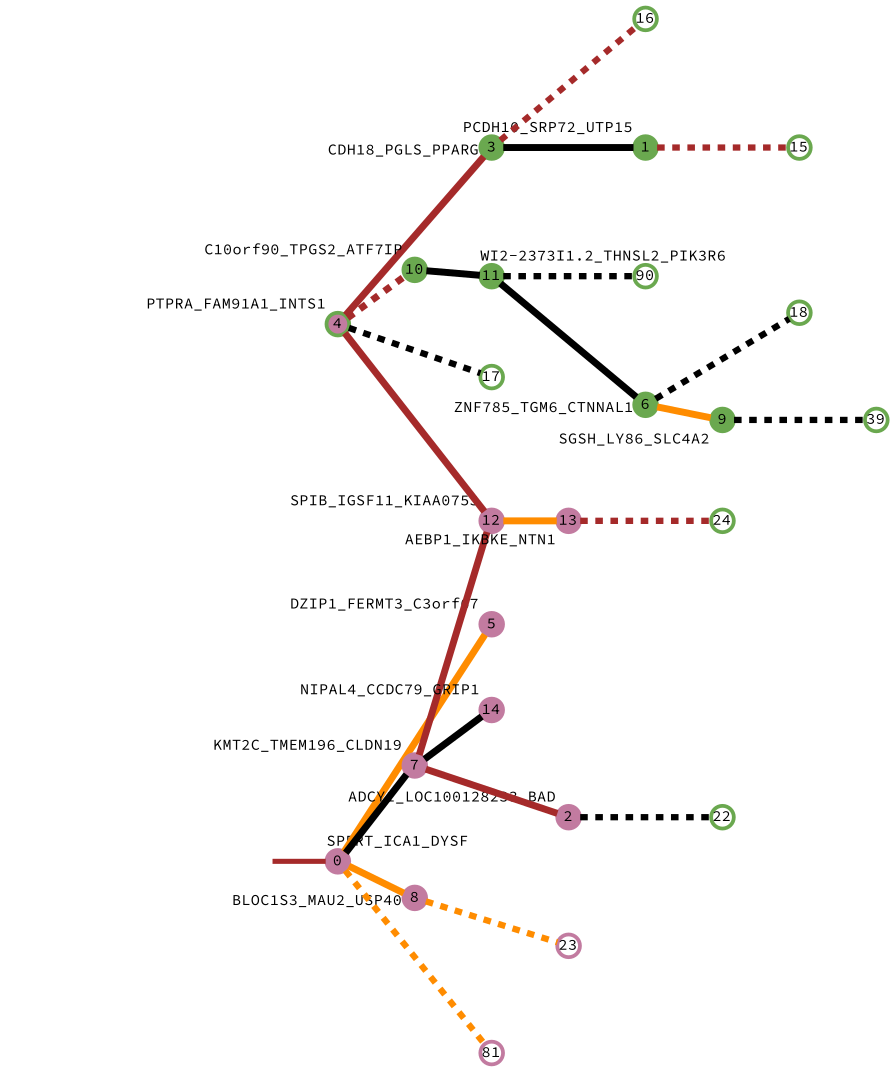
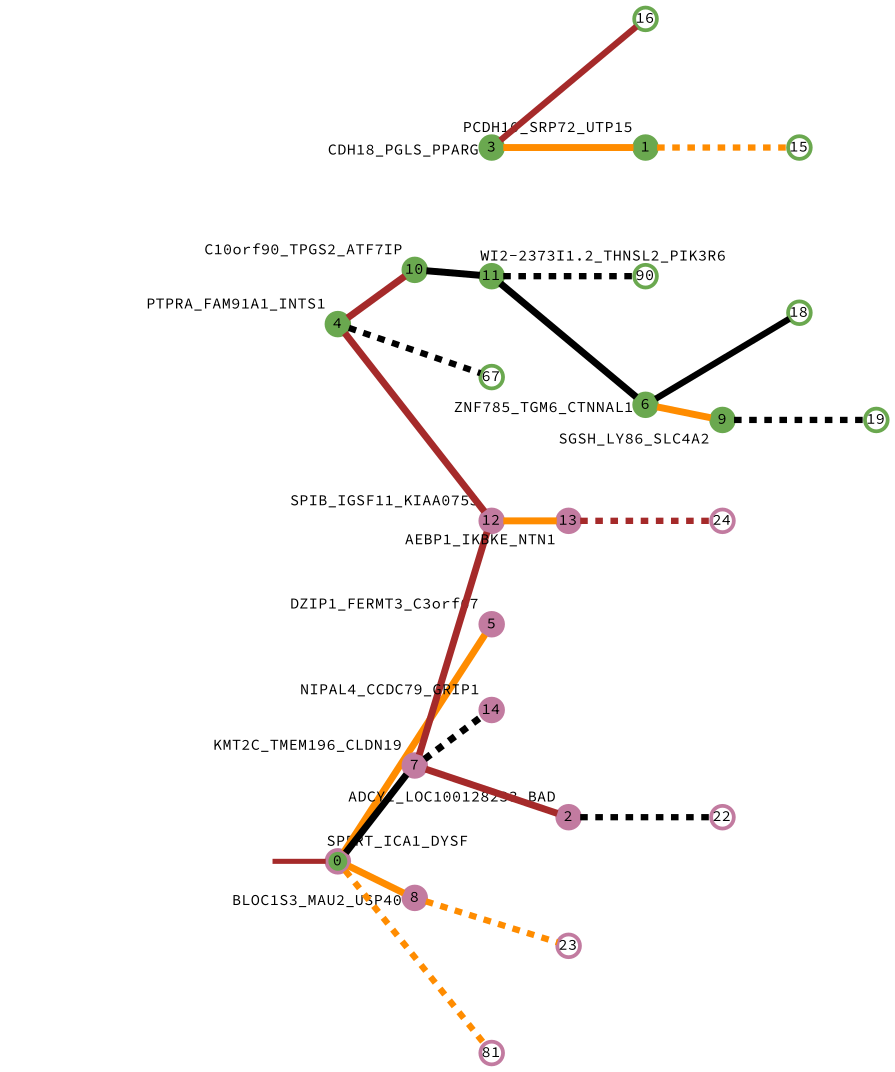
(568, 83) -> (568, 83)
(568, 148) -> (568, 148)
(722, 148) -> (722, 148)
(415, 236) -> none
(376, 297) -> (376, 297)
(338, 324) -> (338, 324)
(722, 359) -> (722, 359)
(492, 377) -> (492, 377)
(876, 420) -> (876, 420)
(722, 521) -> (722, 521)
(453, 738) -> (453, 738)
(722, 817) -> (722, 817)
(338, 861) -> (338, 861)
